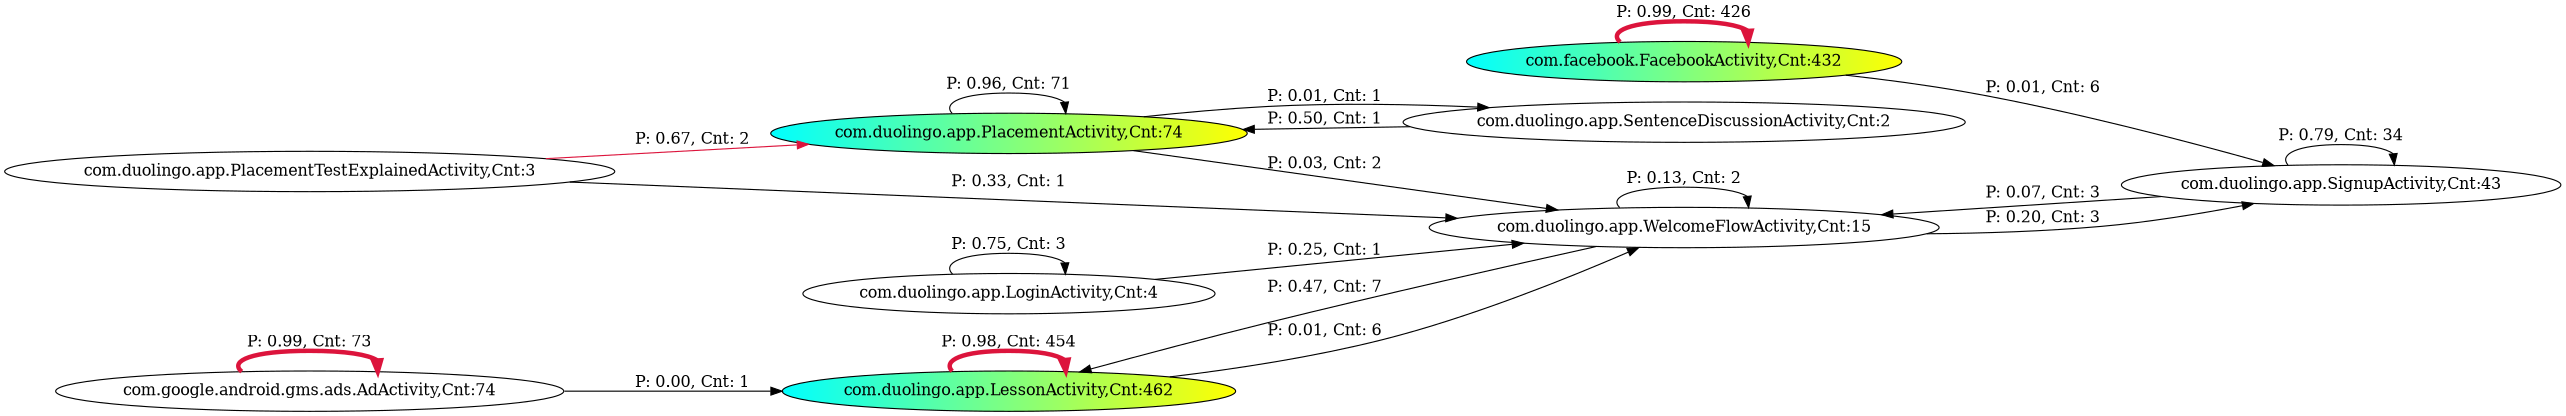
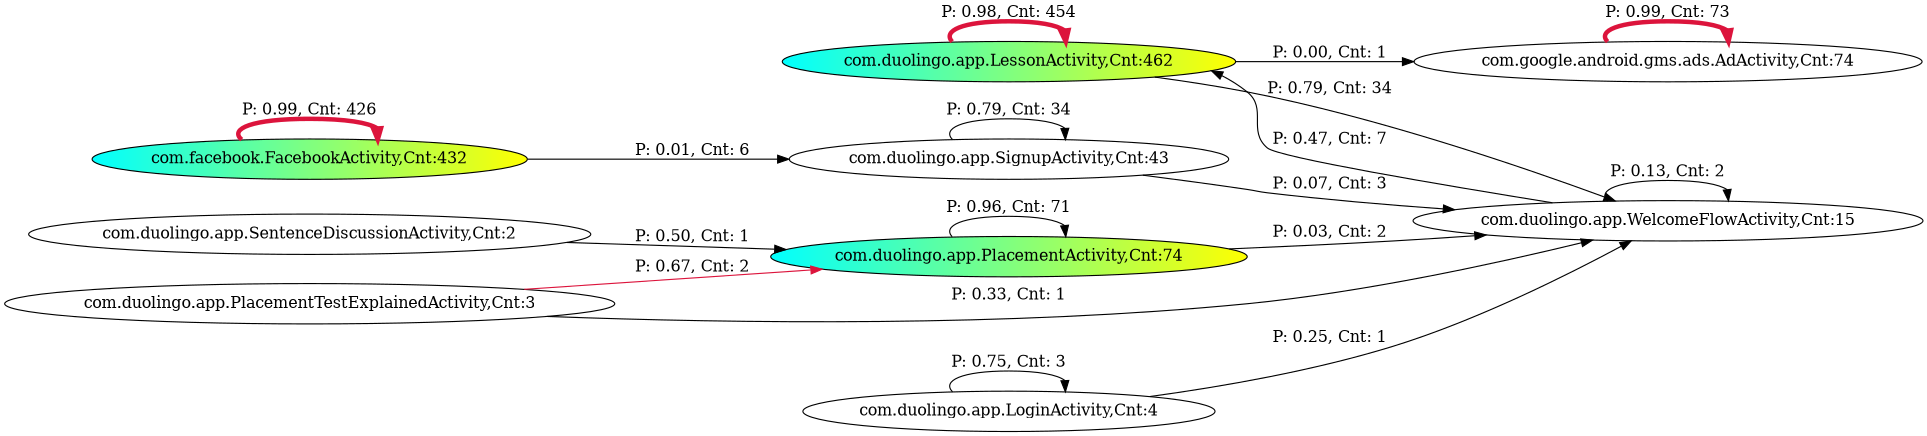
(1310, 105) -> none
(2085, 228) -> none
(1325, 331) -> (1330, 89)
(668, 391) -> (1319, 62)
